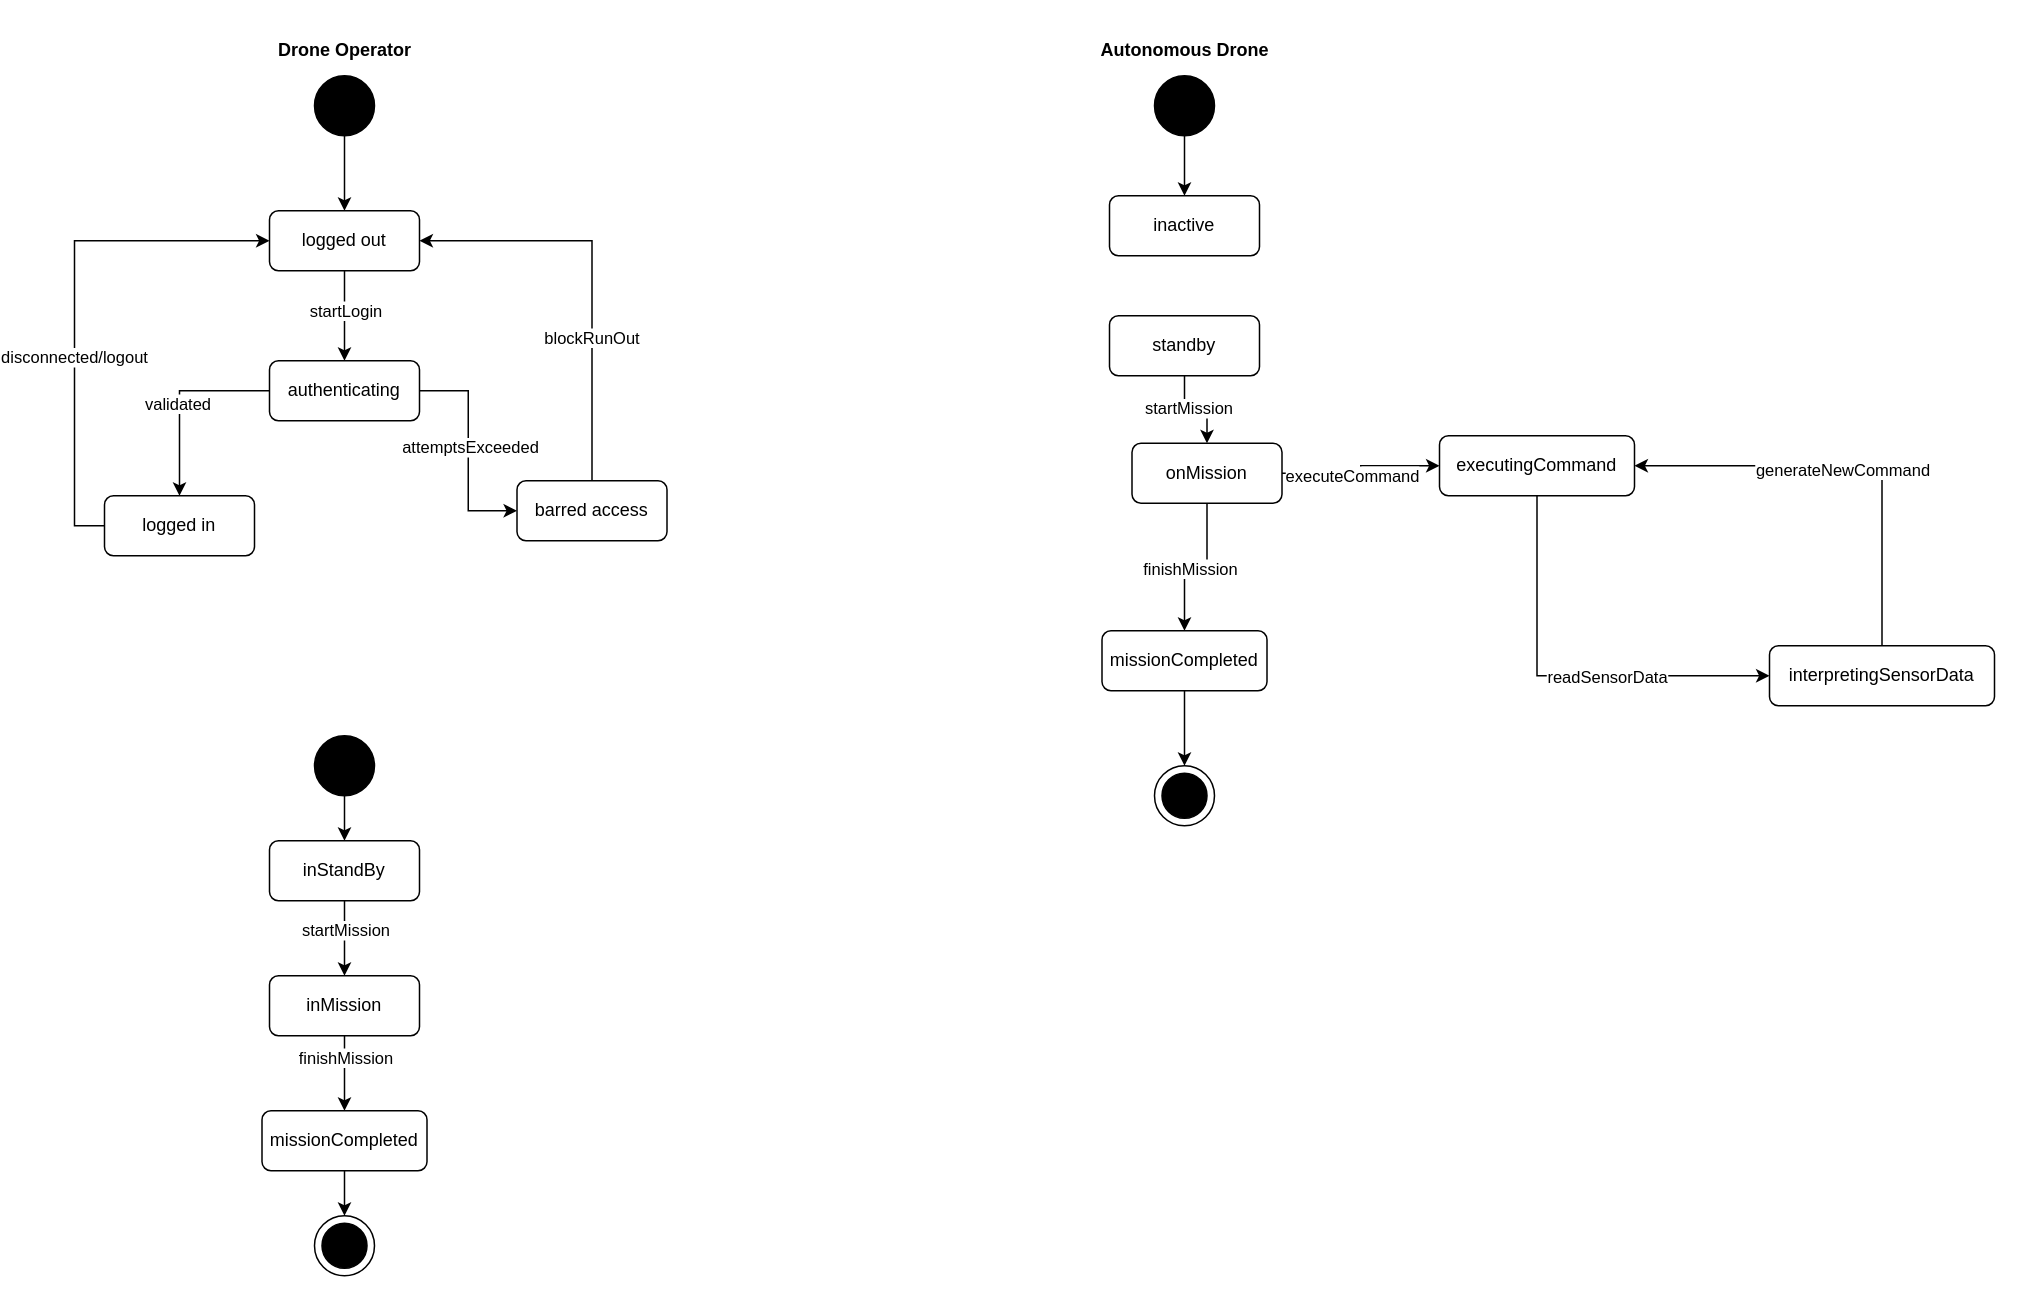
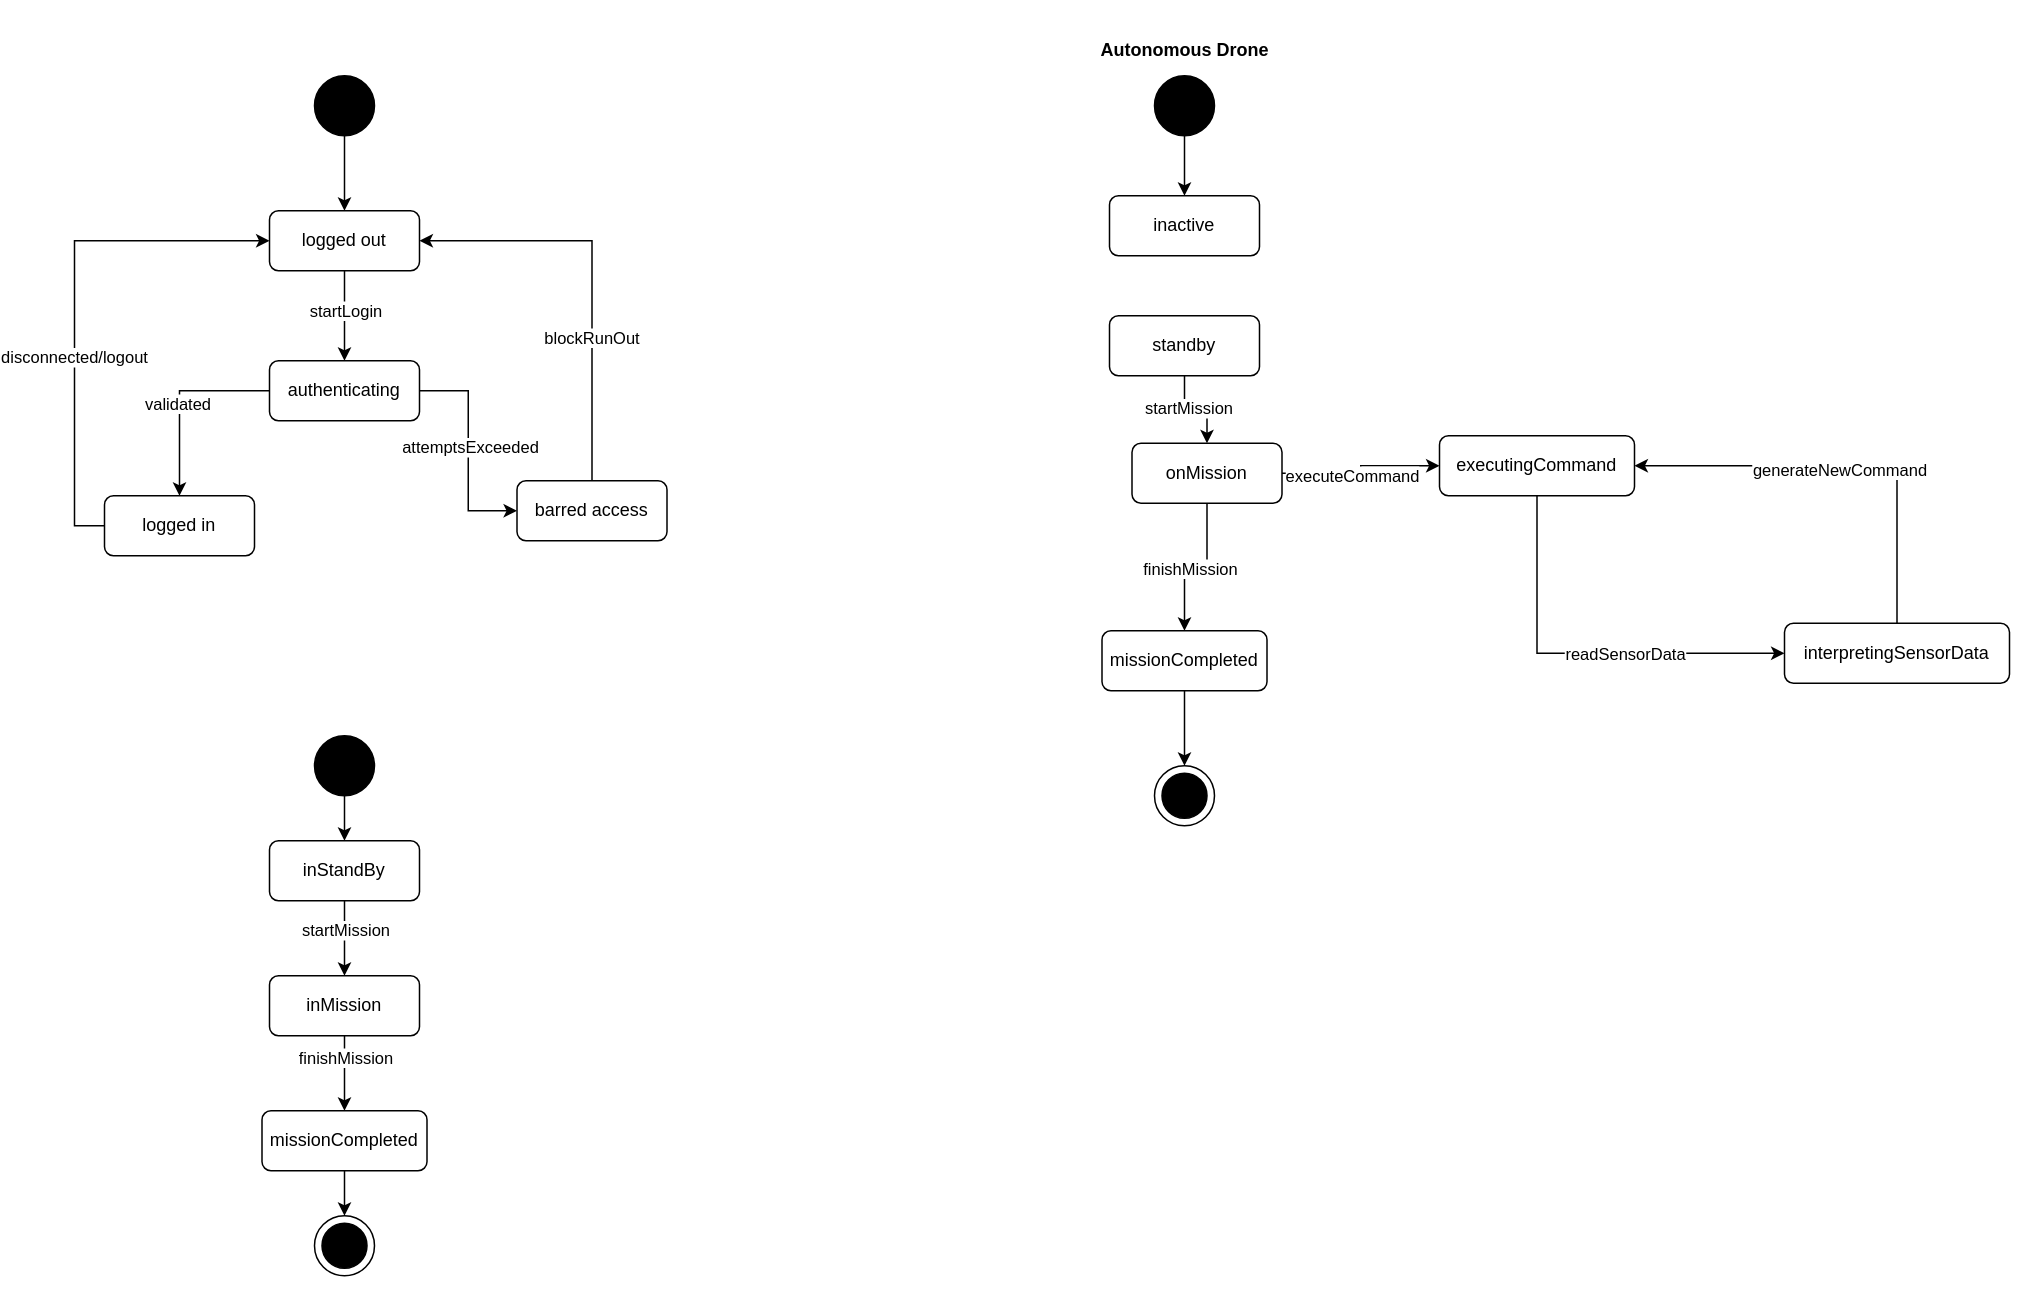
(344, 50) -> none
(1882, 676) -> (1897, 653)
